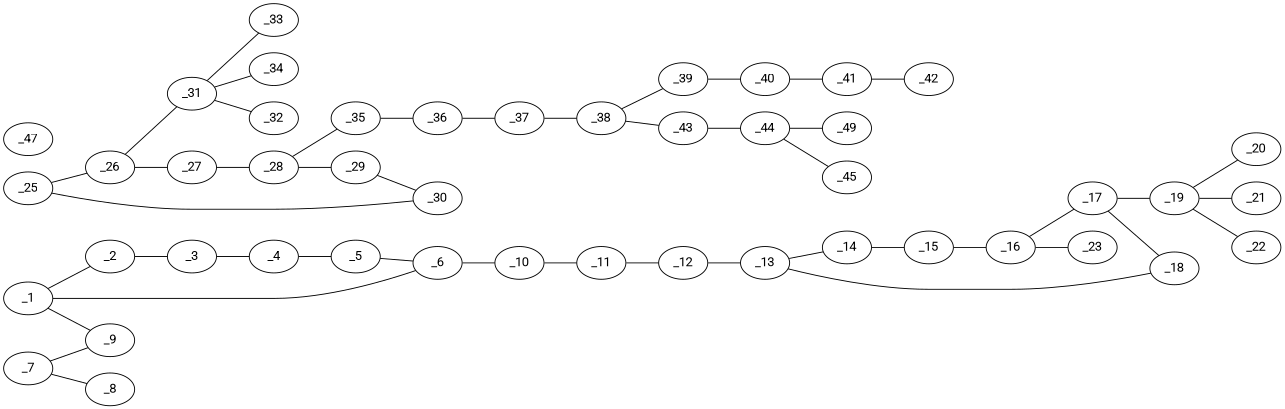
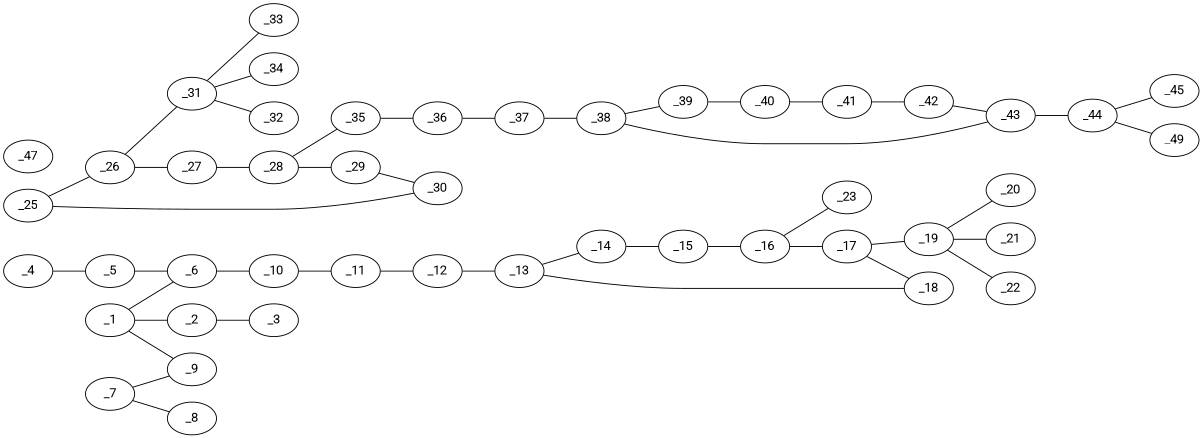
none -> (970, 109)
(233, 257) -> none
